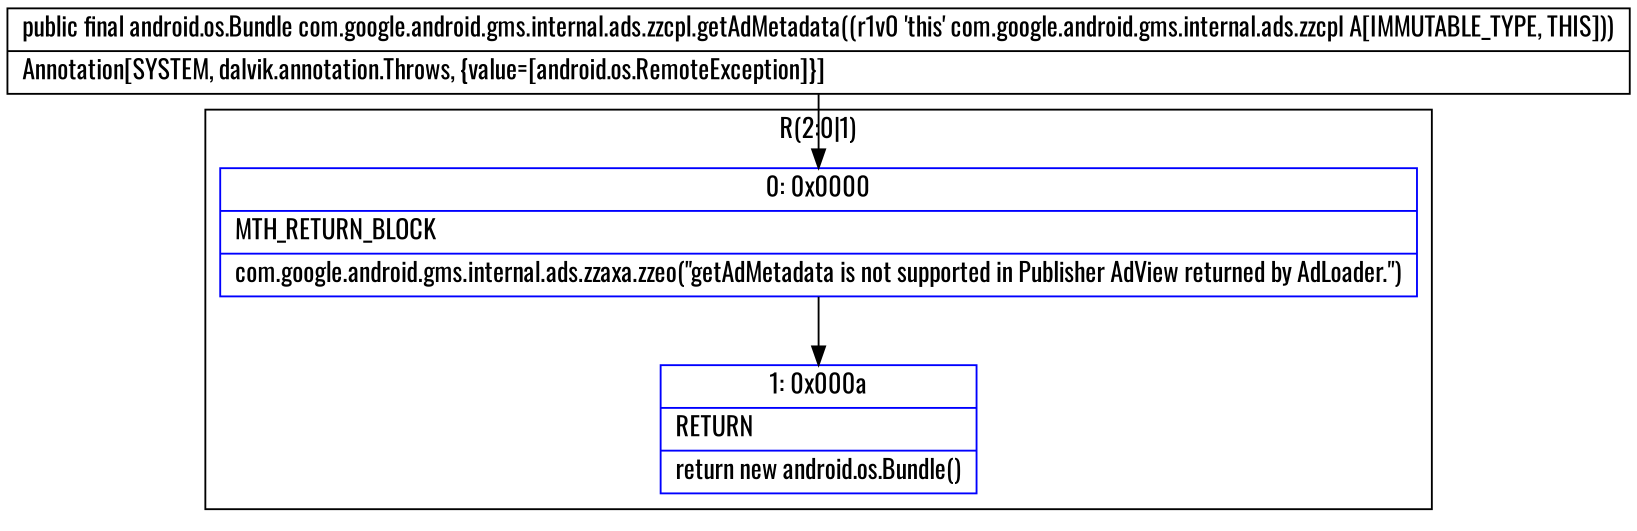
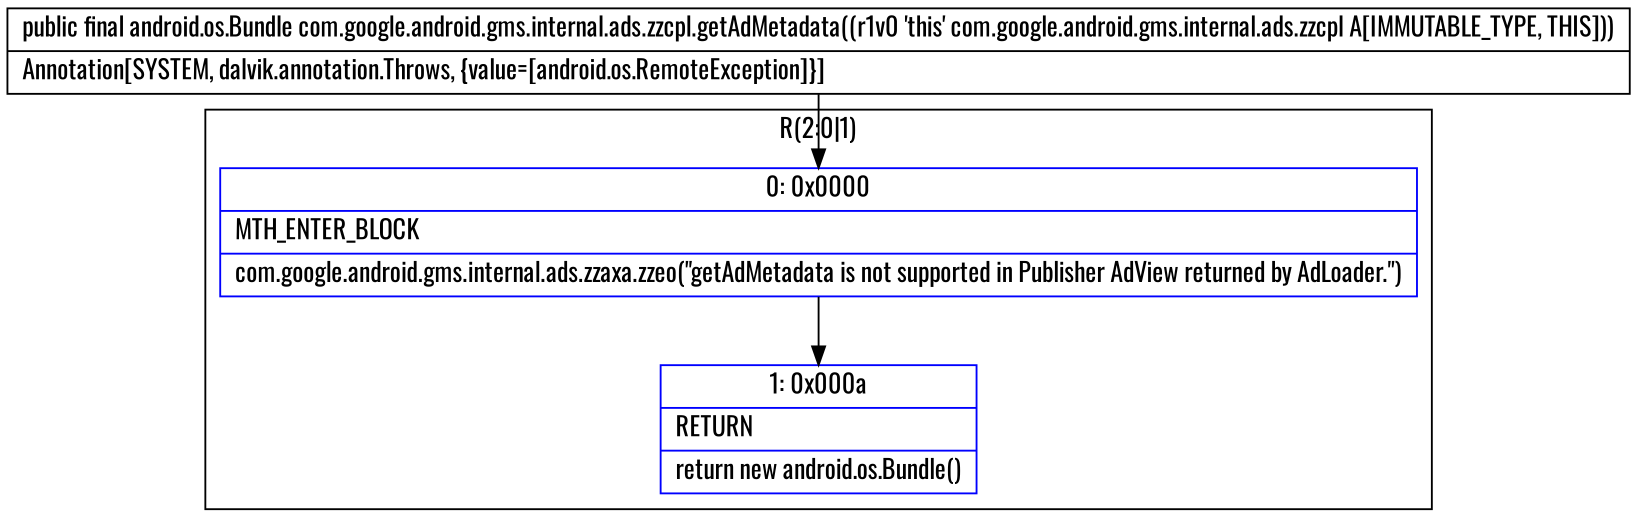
(336, 231) -> (328, 231)
